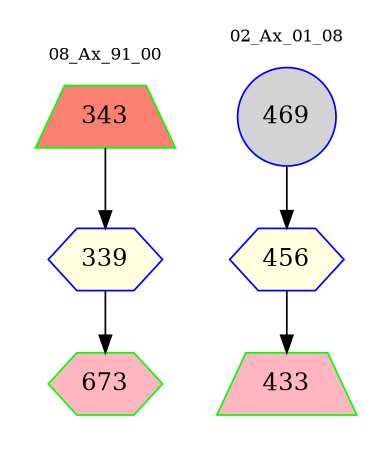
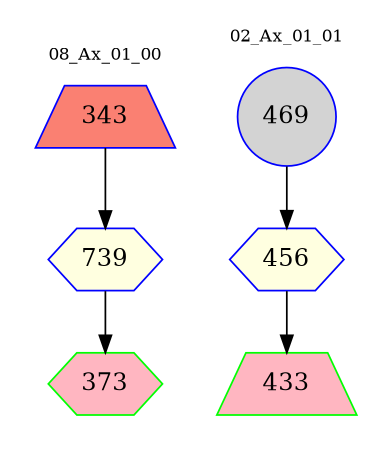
(287, 37) -> (287, 37)
(105, 55) -> (105, 55)
(105, 117) -> (105, 117)
(105, 259) -> (105, 259)
(105, 384) -> (105, 384)
